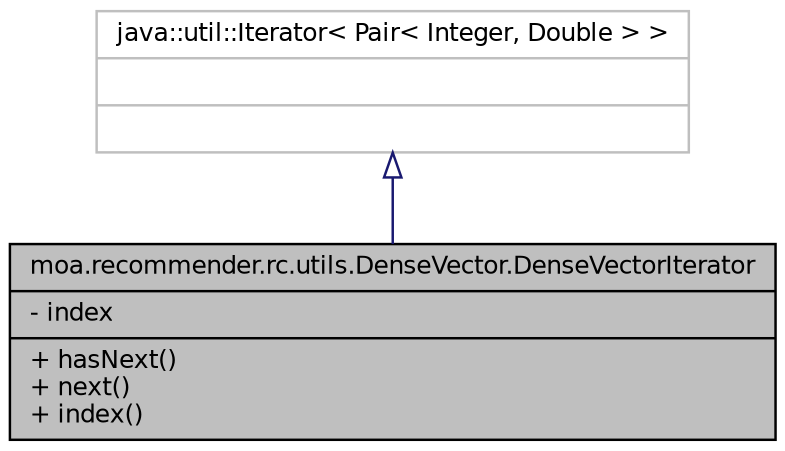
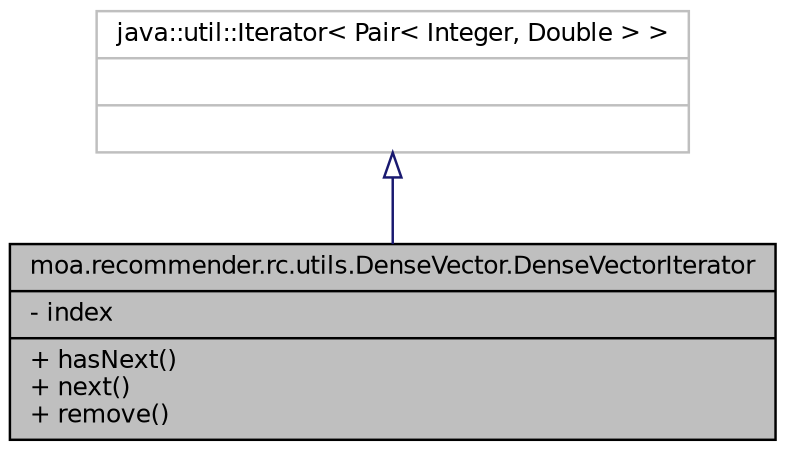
(87, 415) -> (100, 415)
